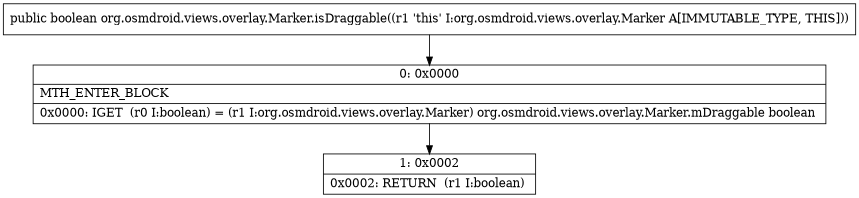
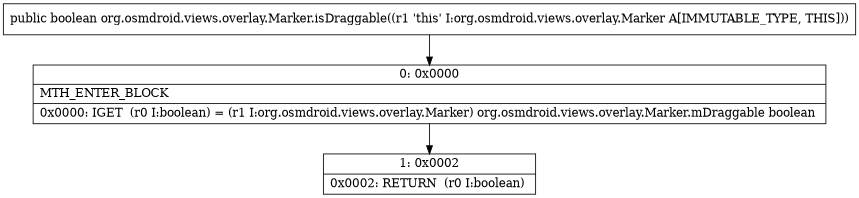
(430, 184) -> (430, 184)
